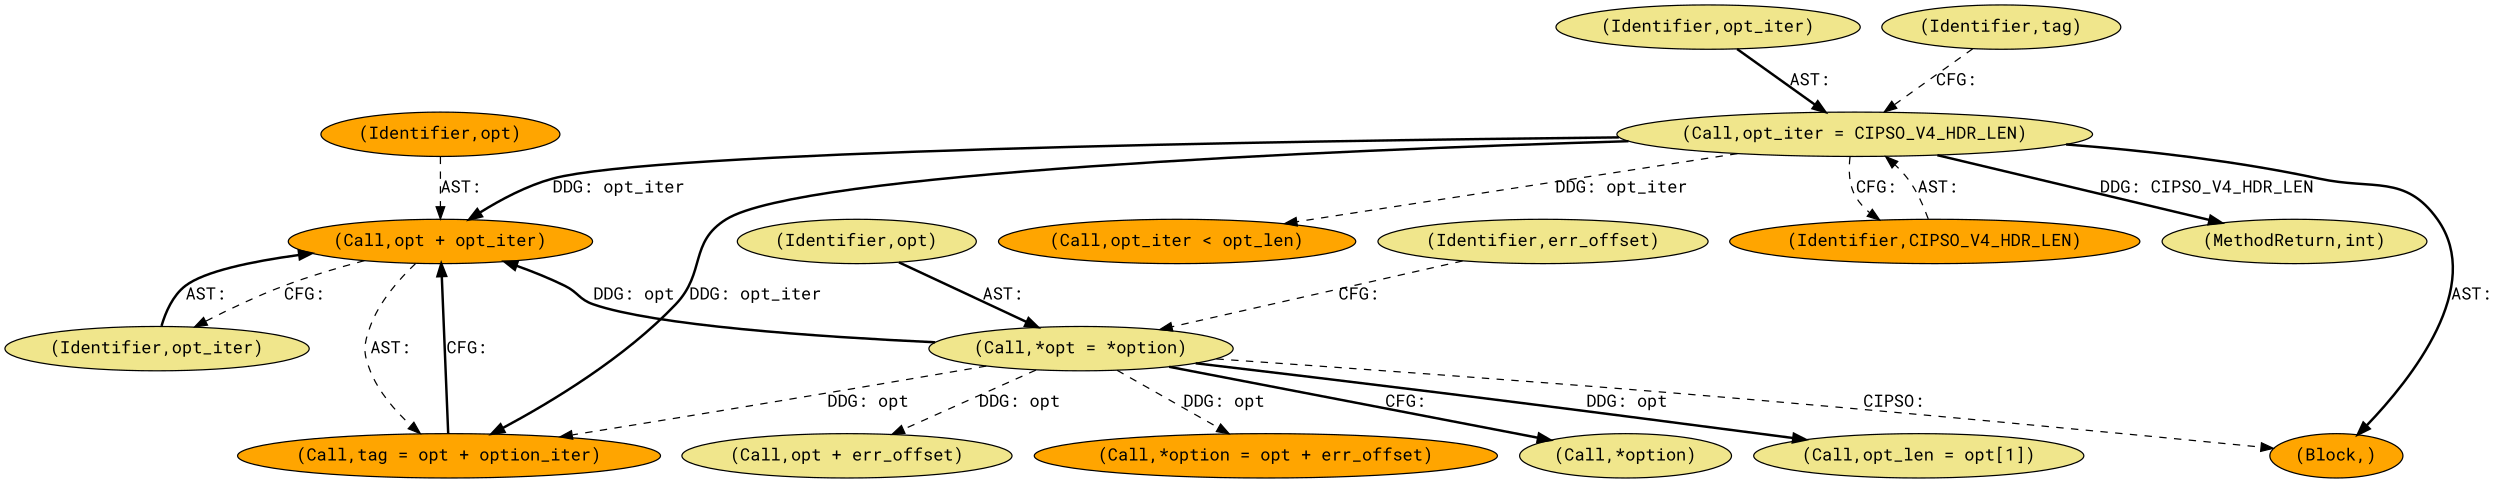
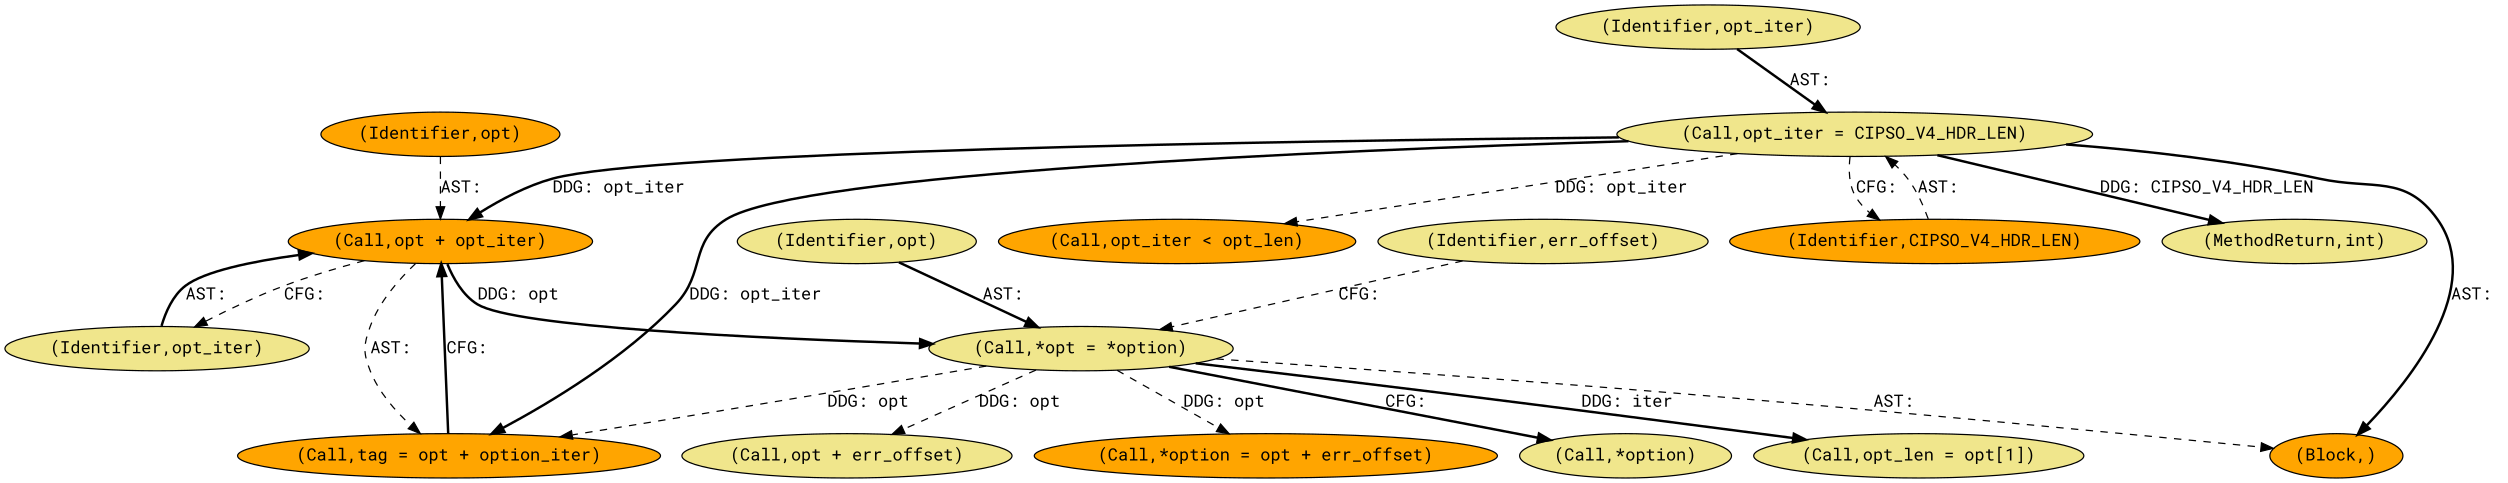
(2001, 27) -> none
(720, 327) -> (672, 332)
(1627, 402) -> (1627, 402)
(1899, 402) -> (1899, 402)
